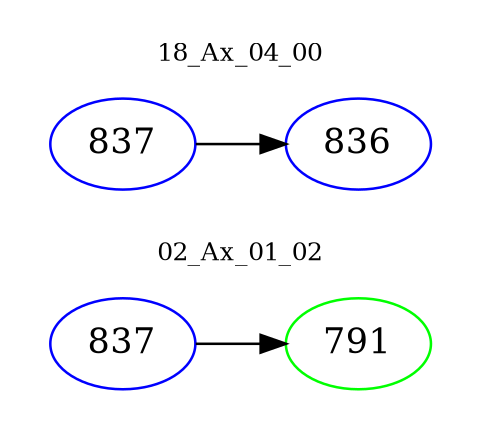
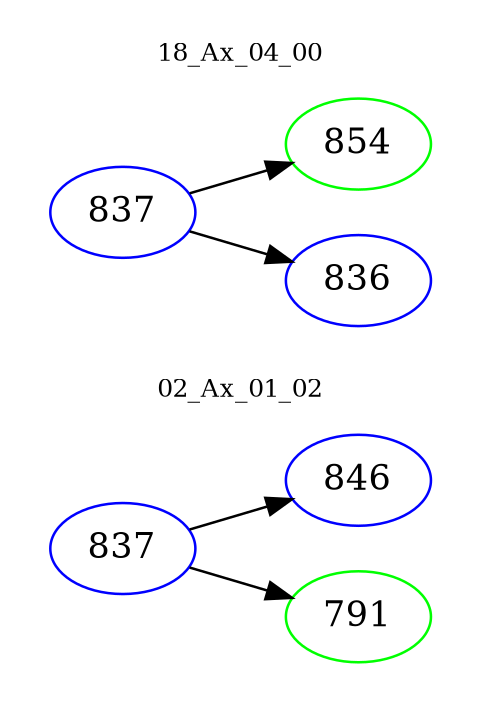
none -> (358, 144)
none -> (358, 480)
